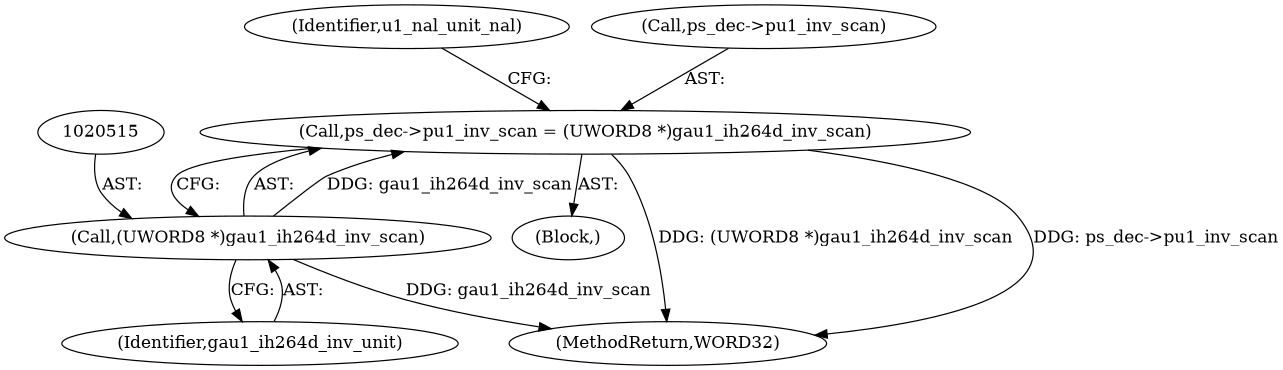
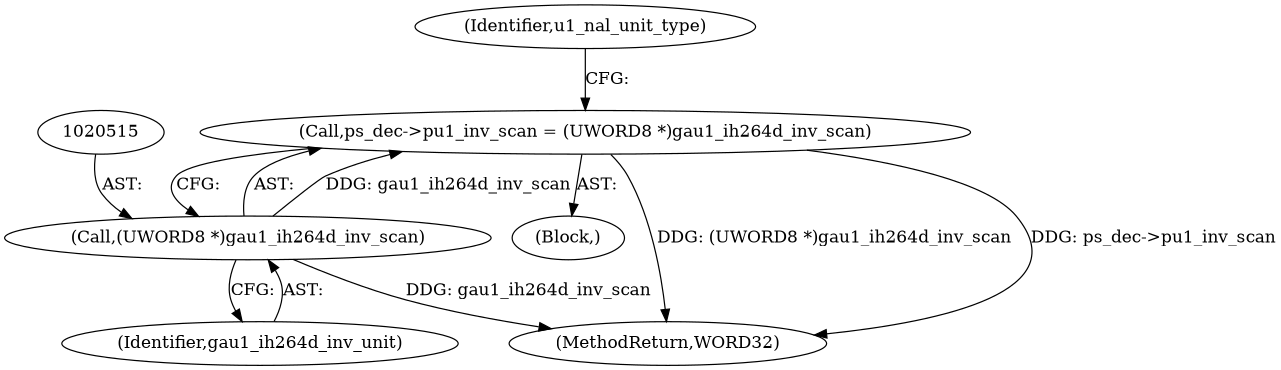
(407, 27) -> (585, 27)
(764, 27) -> none
